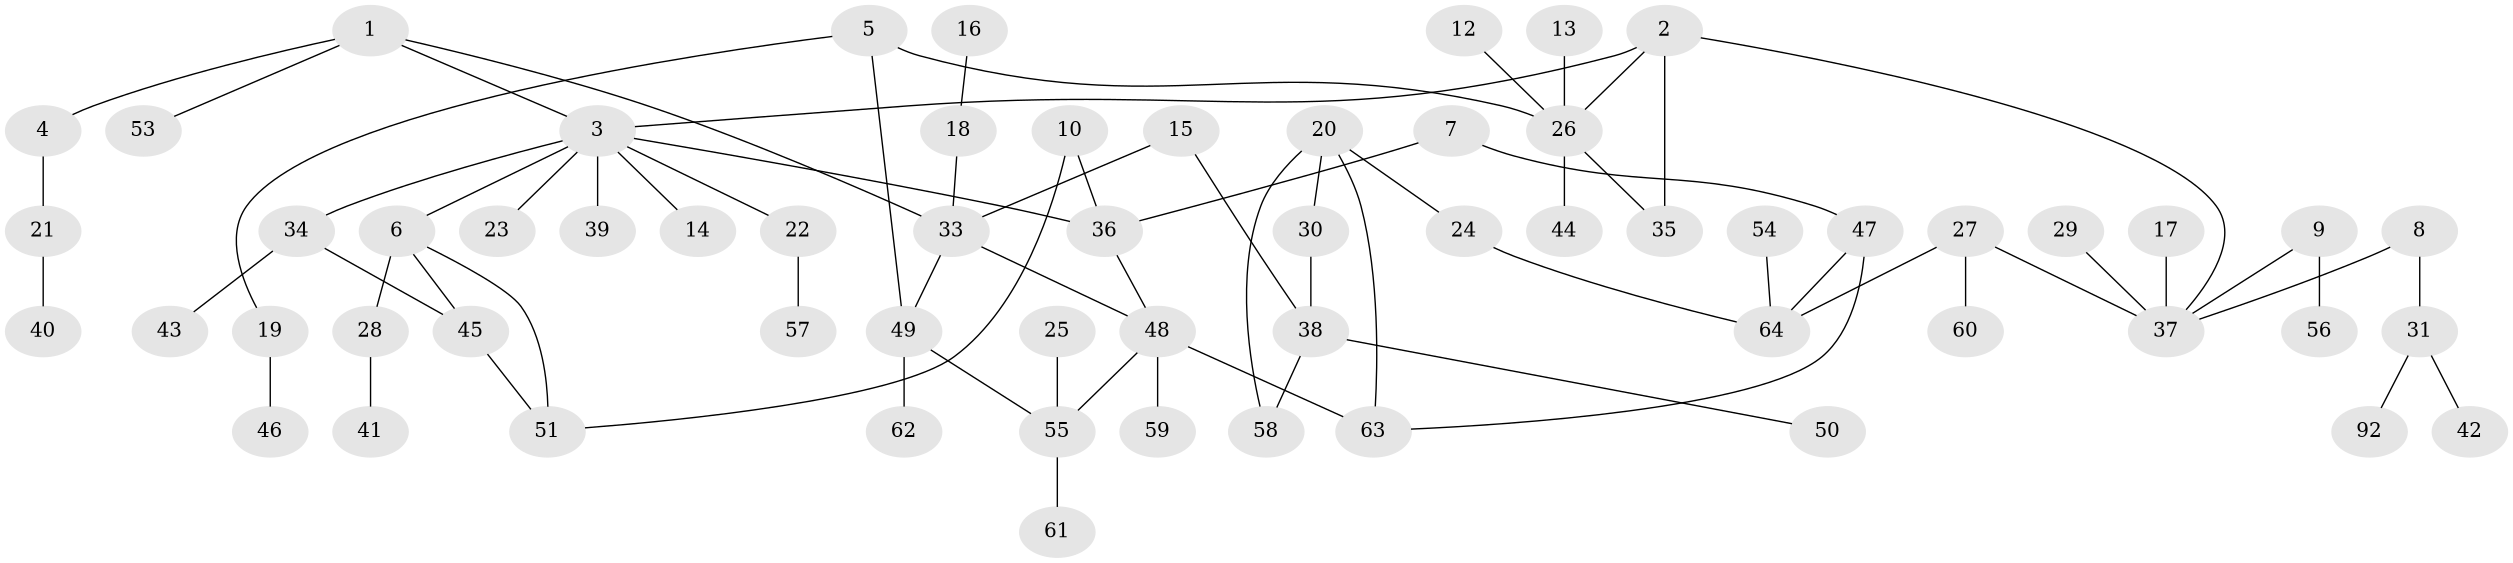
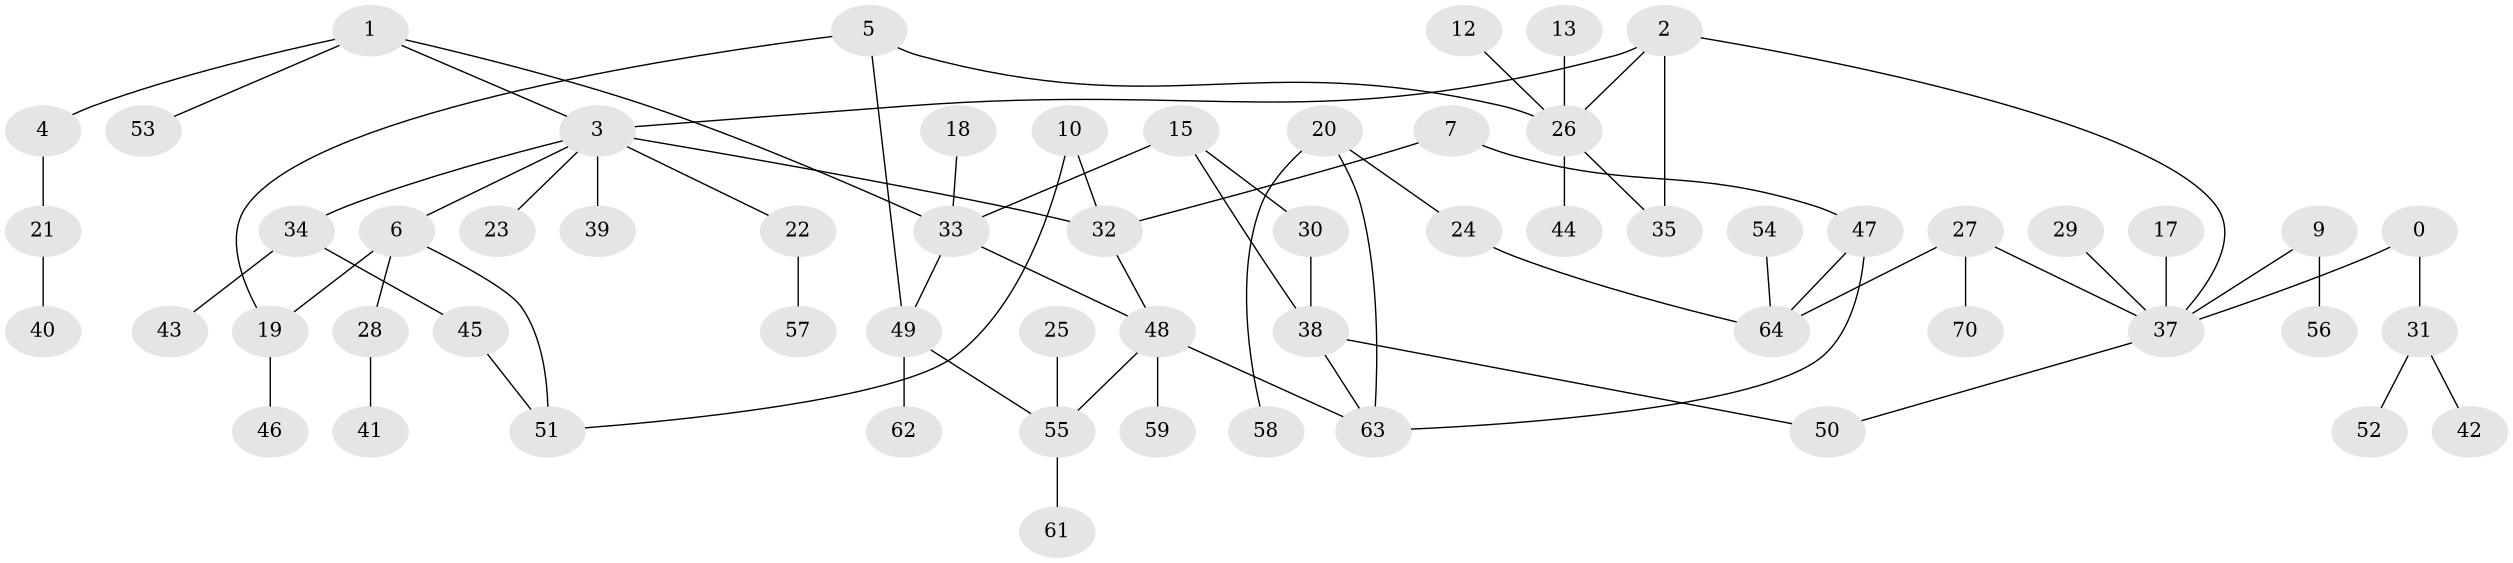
(970, 31) -> none
(1318, 182) -> (1246, 181)
(698, 231) -> none
(1105, 231) -> (1105, 231)
(2420, 231) -> (2420, 231)
(434, 281) -> (334, 281)
(1966, 332) -> (1966, 332)
(1289, 382) -> (1342, 382)
none -> (1997, 382)
(2370, 432) -> (2370, 432)
